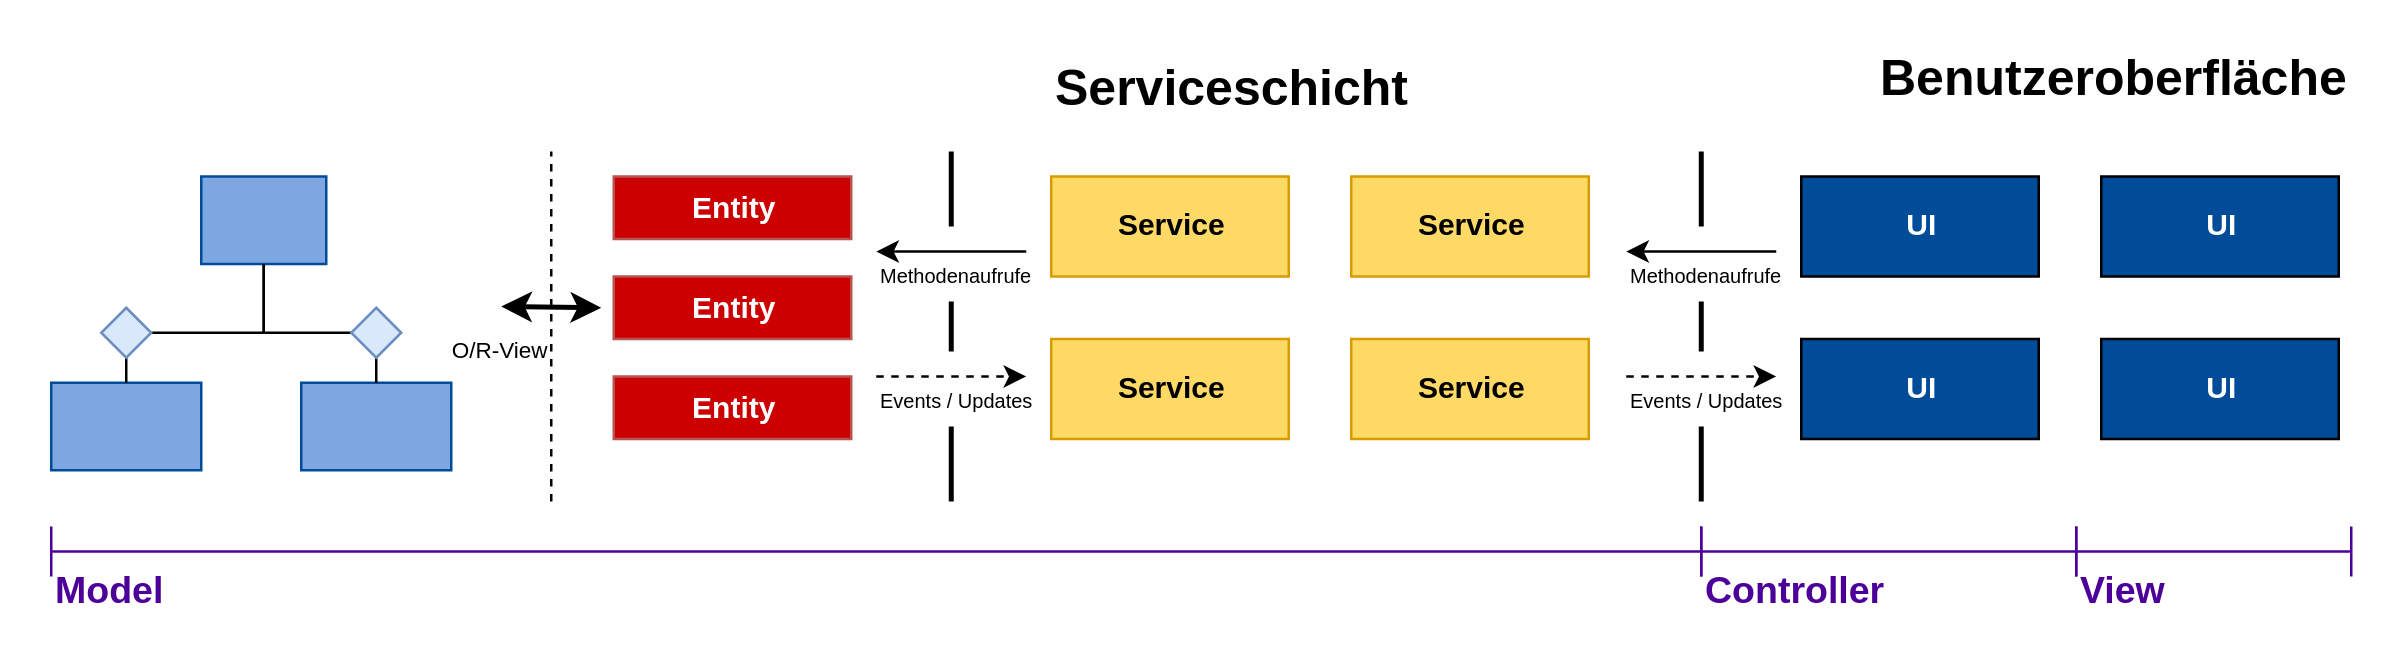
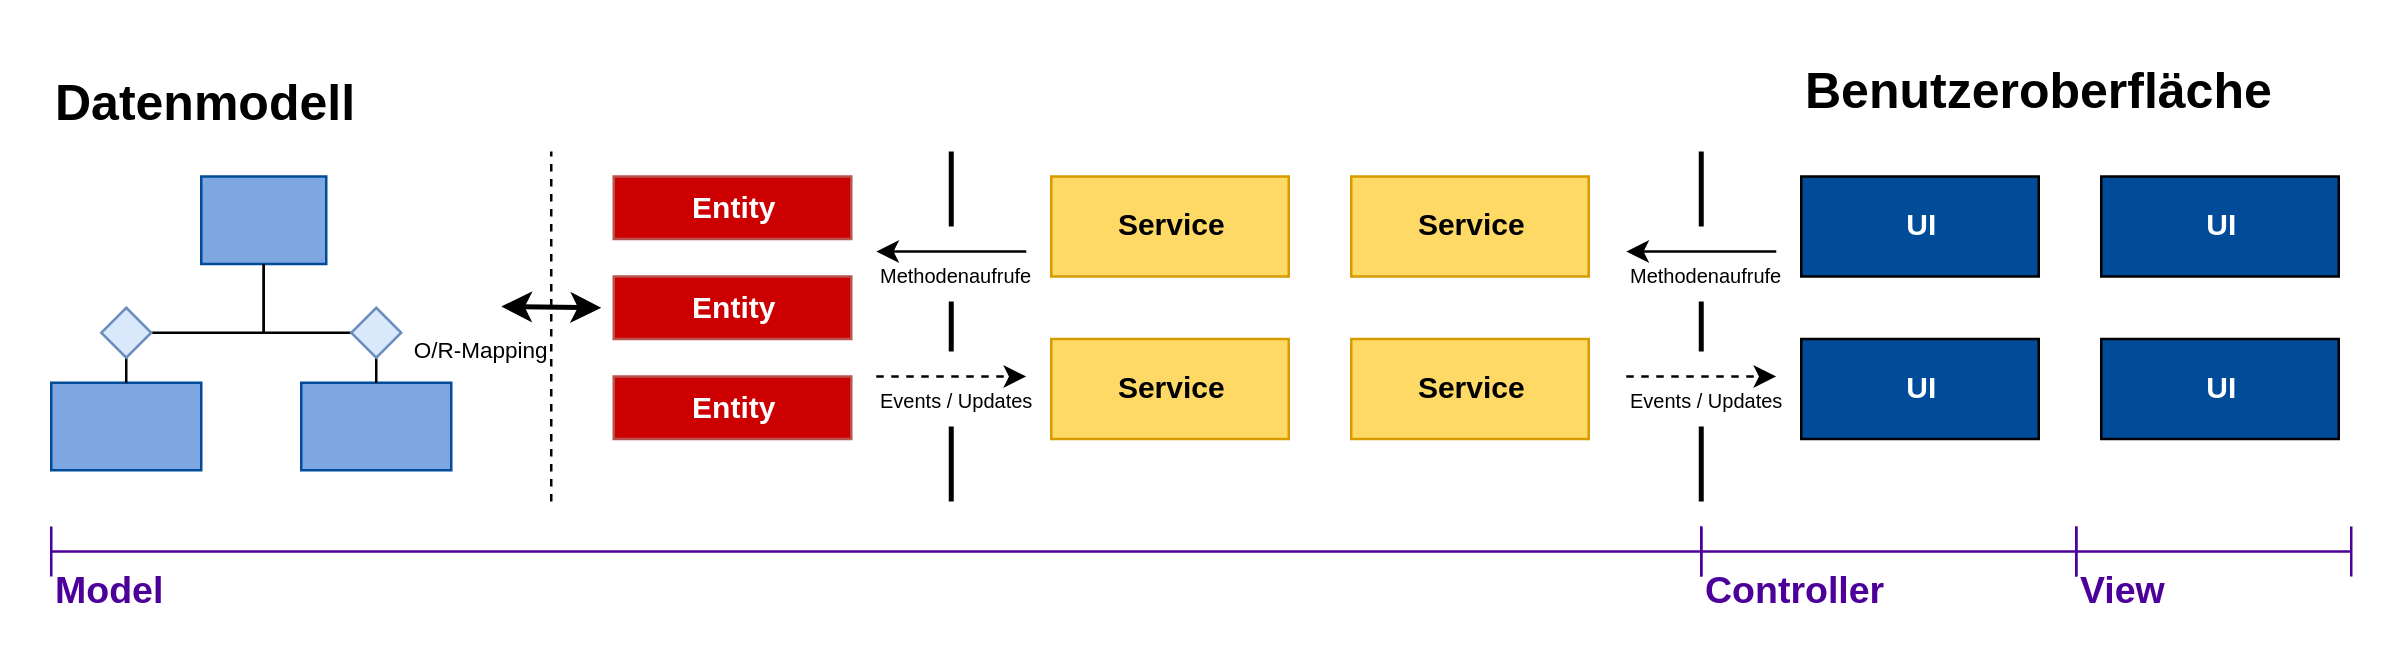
(2126, 76) -> (2051, 89)
(1251, 89) -> none
none -> (226, 101)
(501, 351) -> (482, 351)
